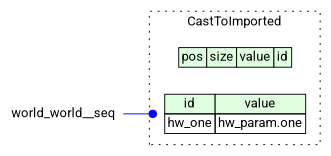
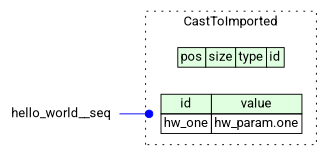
(255, 57) -> (251, 57)
(63, 114) -> (62, 114)
